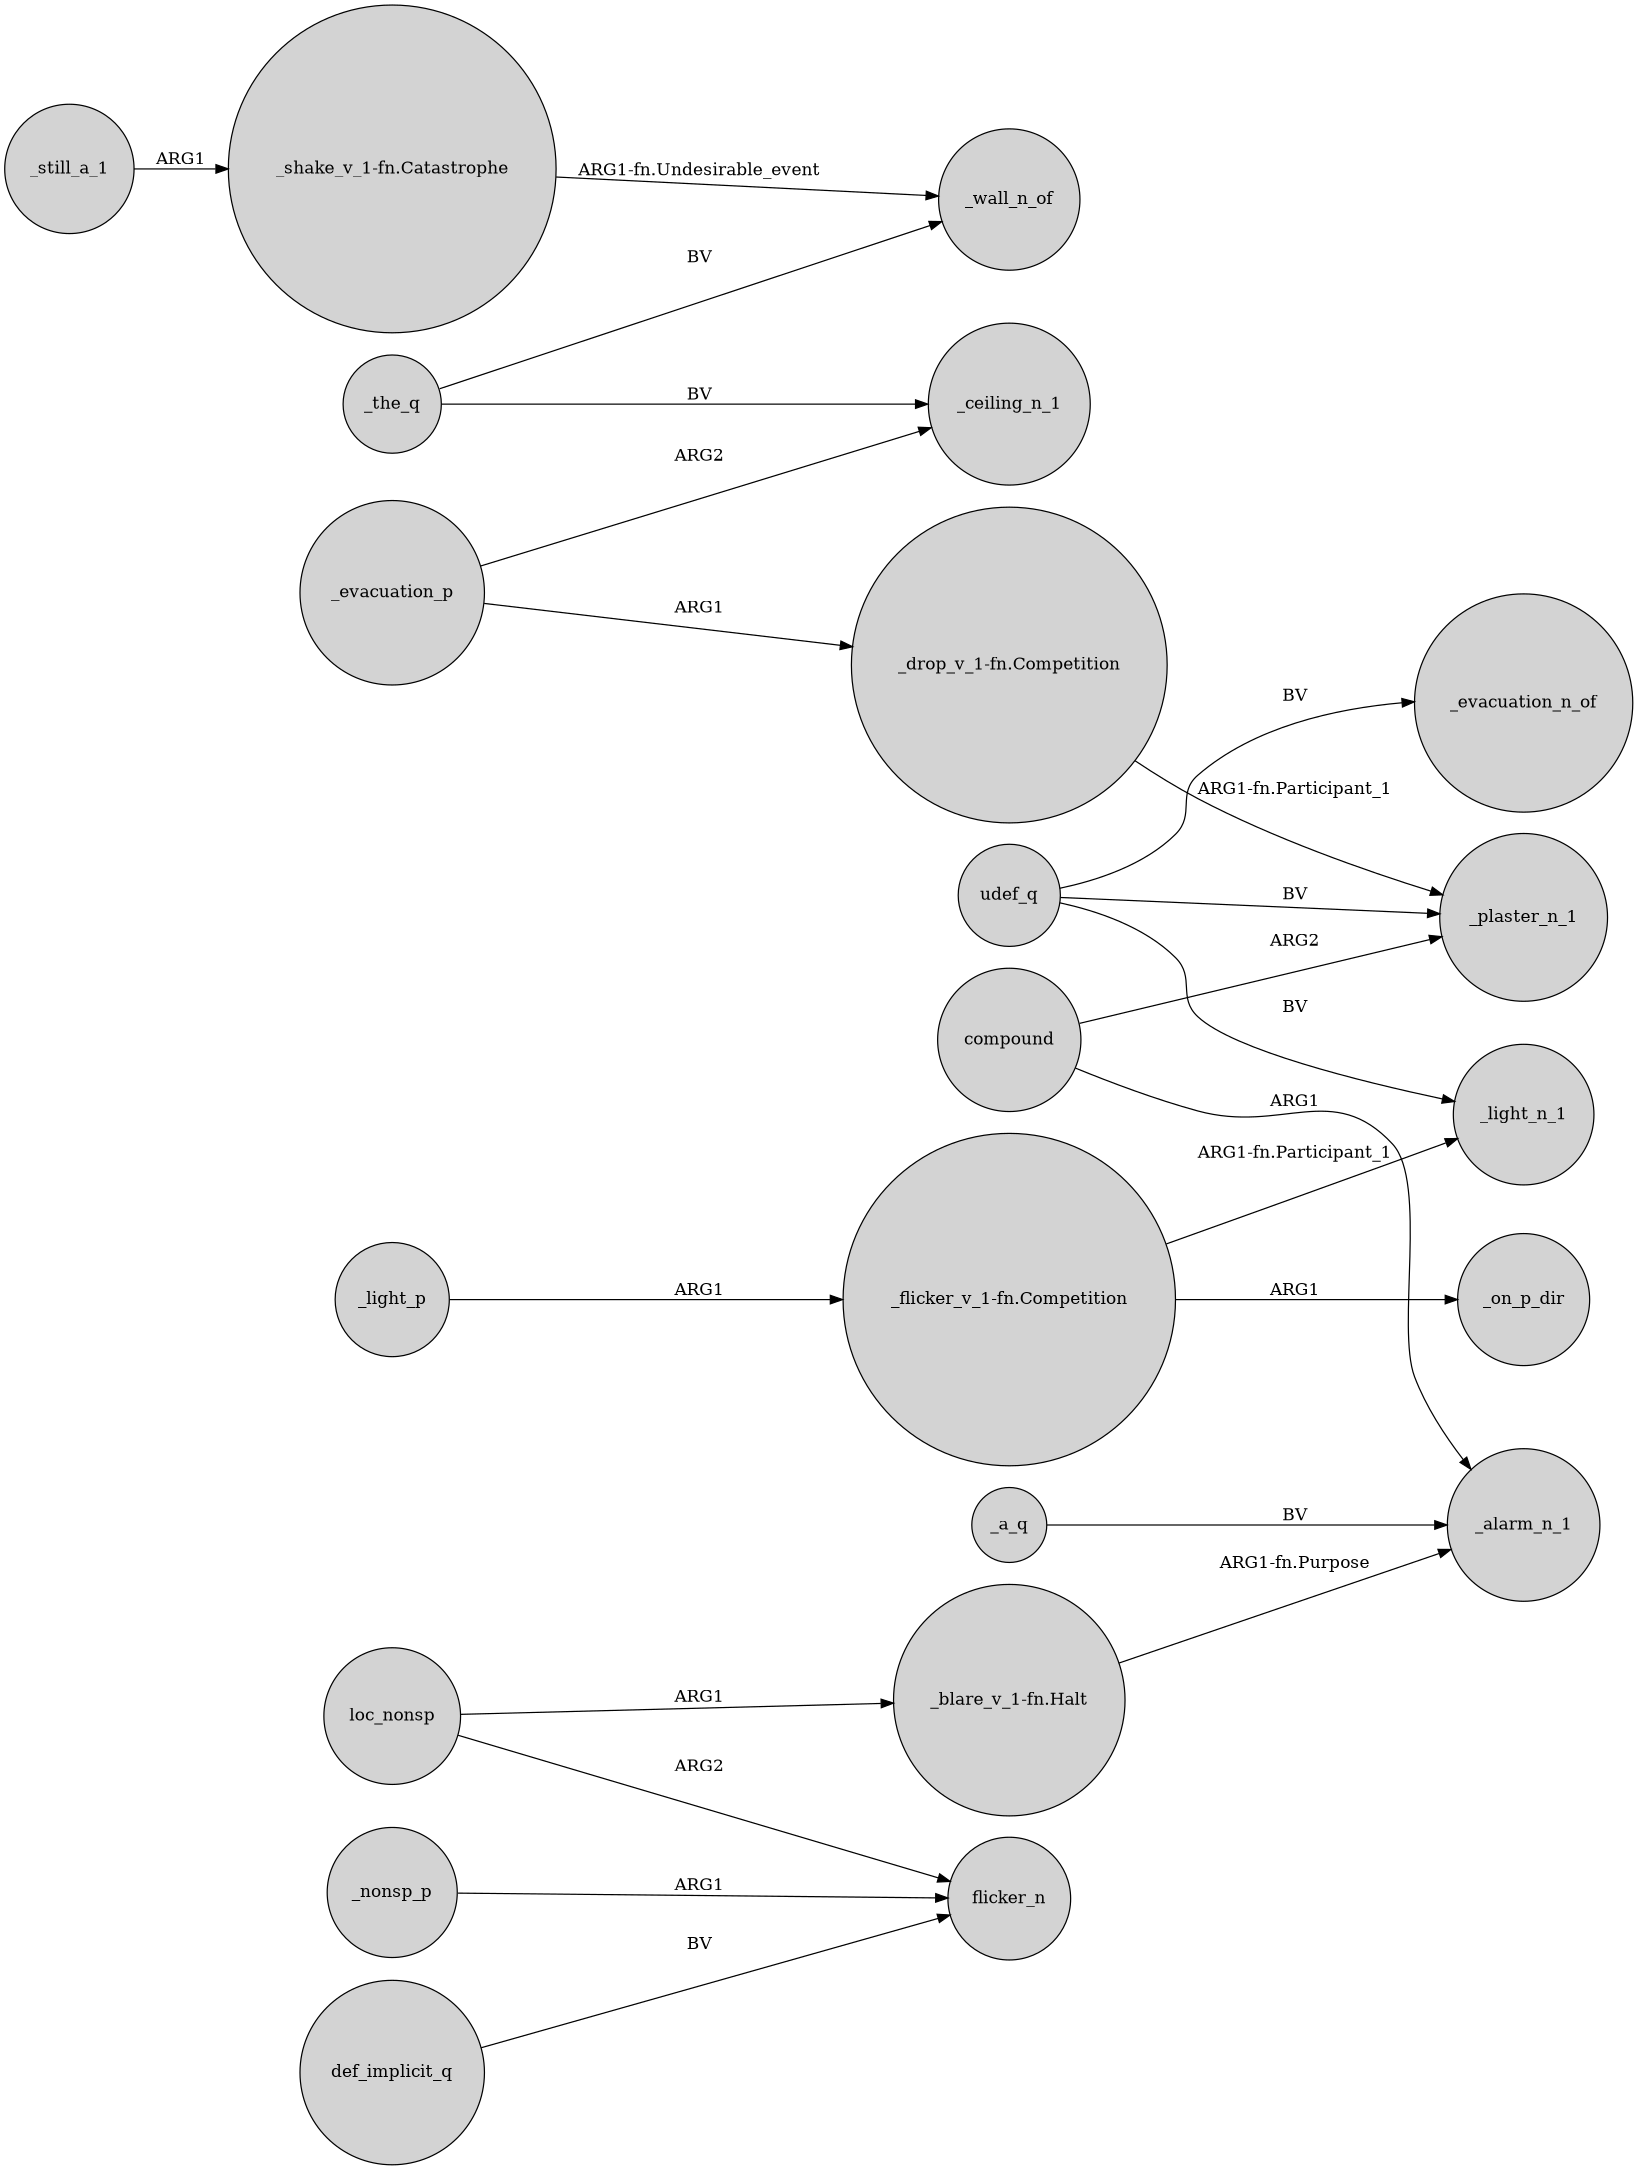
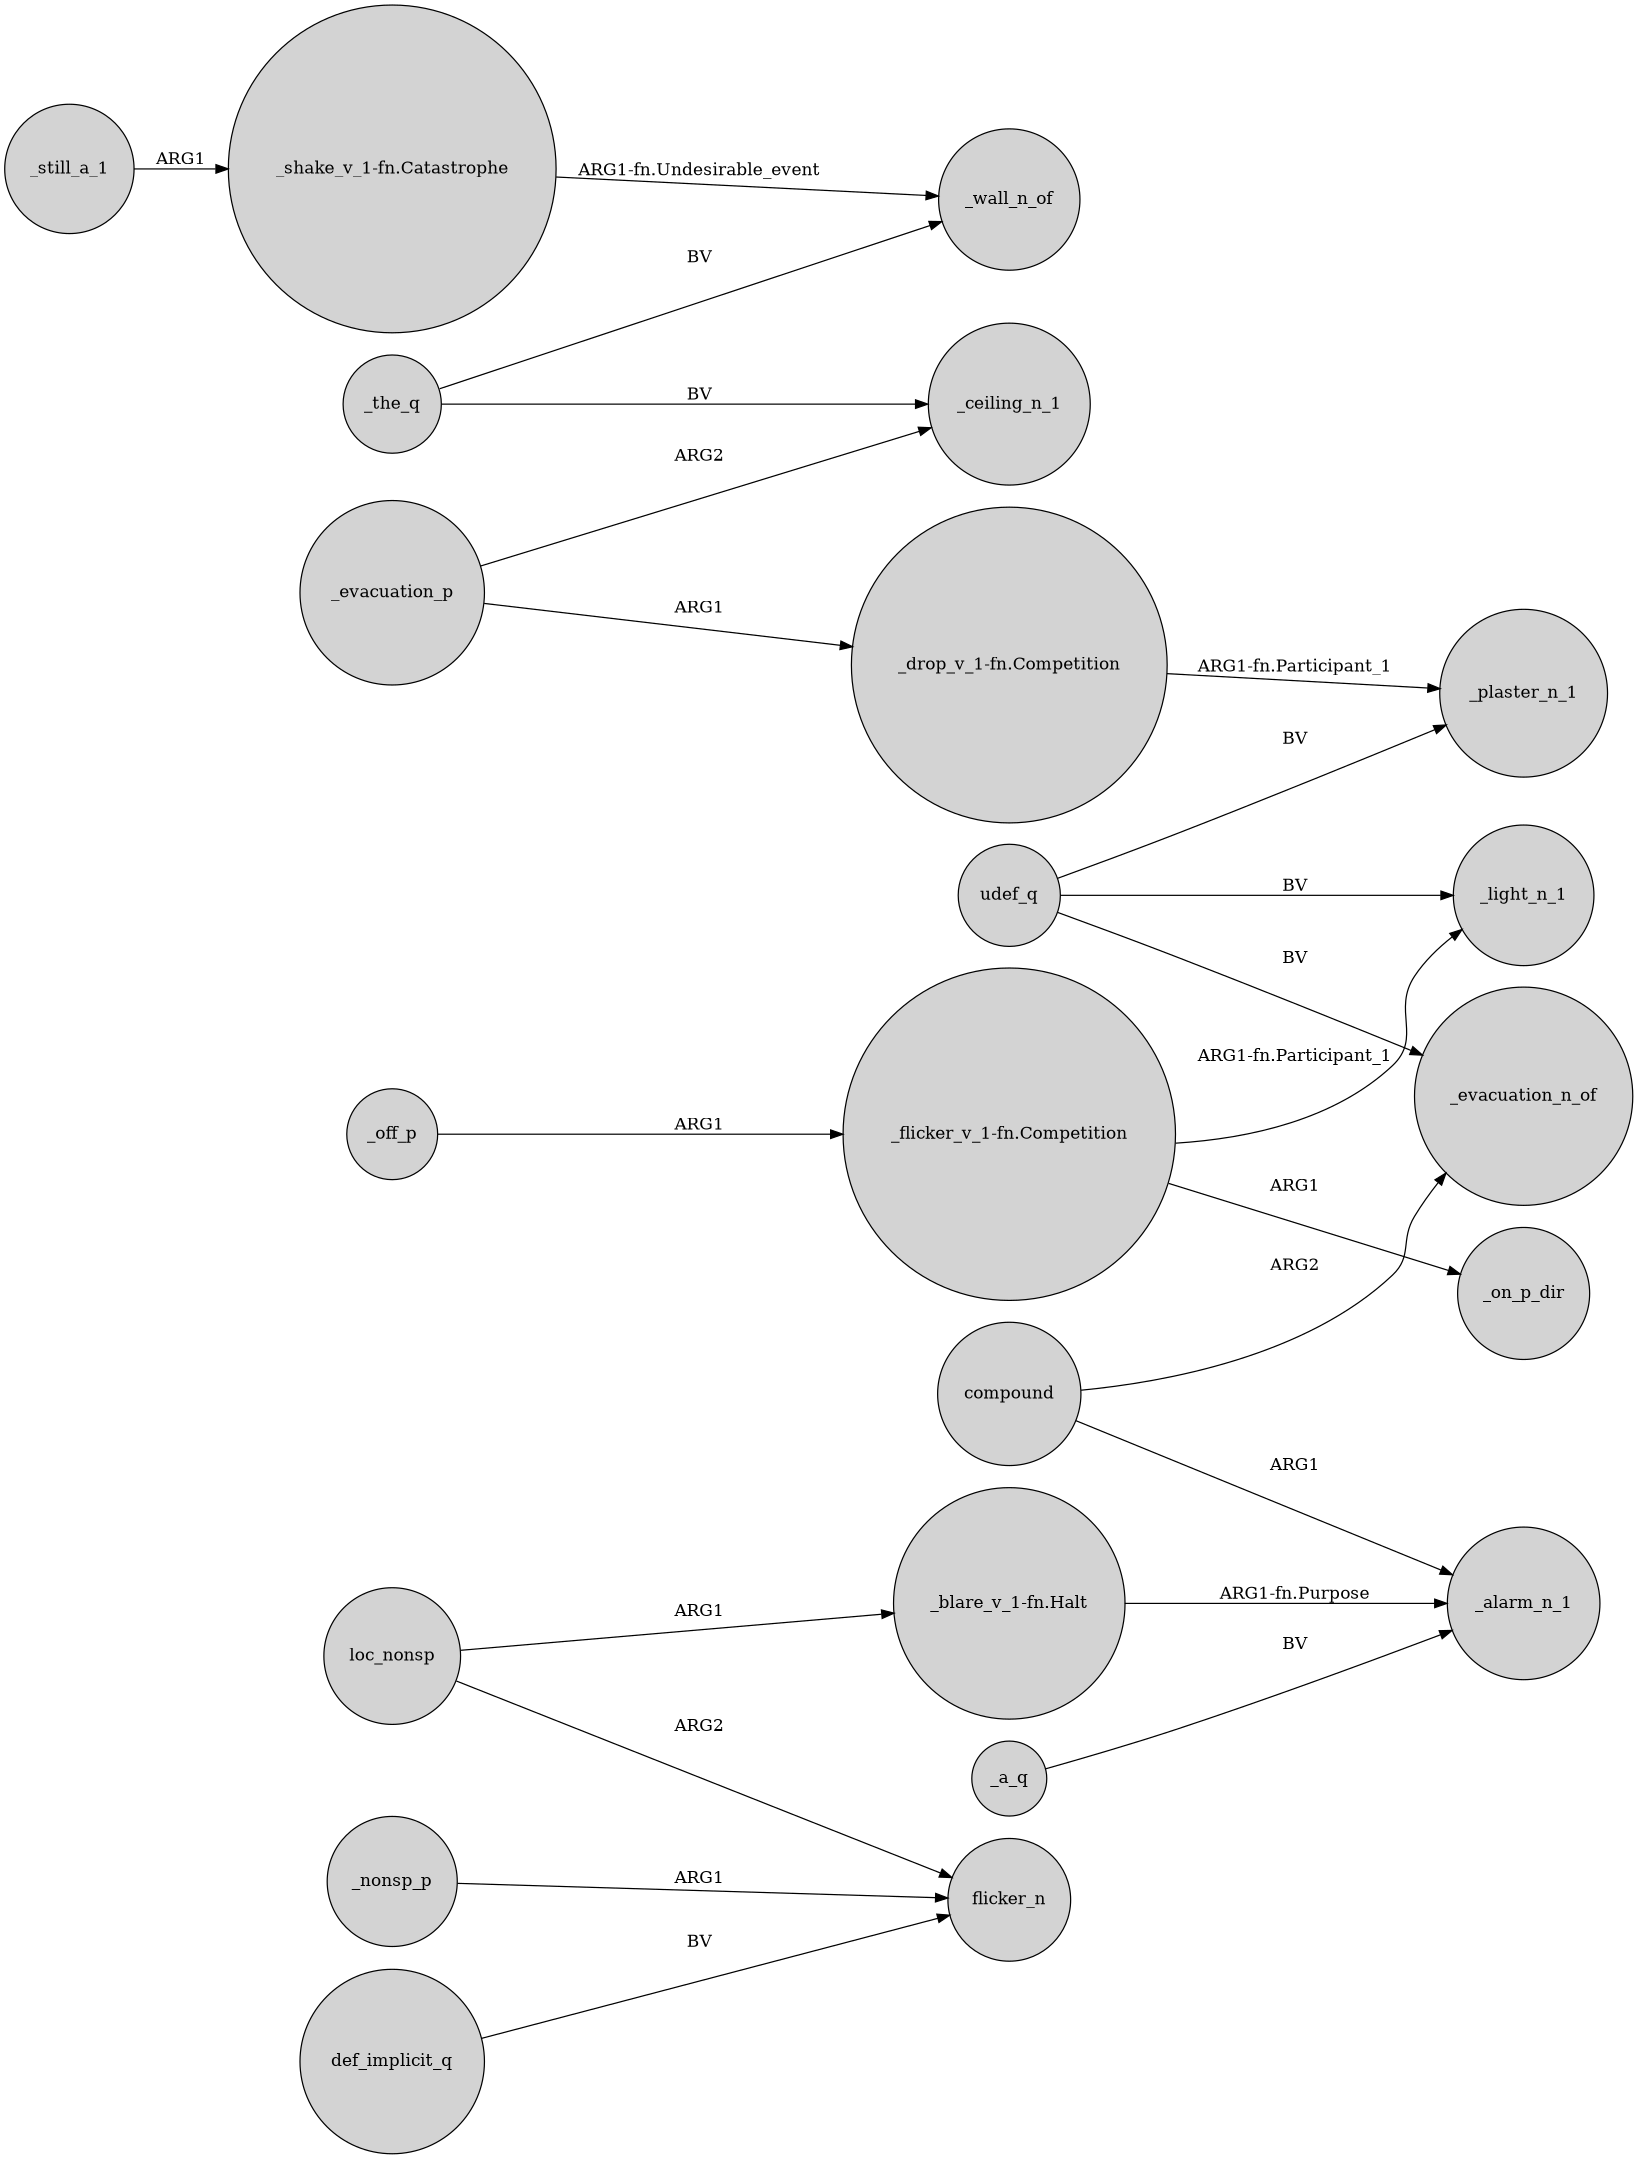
(1255, 981) -> (1295, 1338)
(392, 1300) -> (392, 1134)
